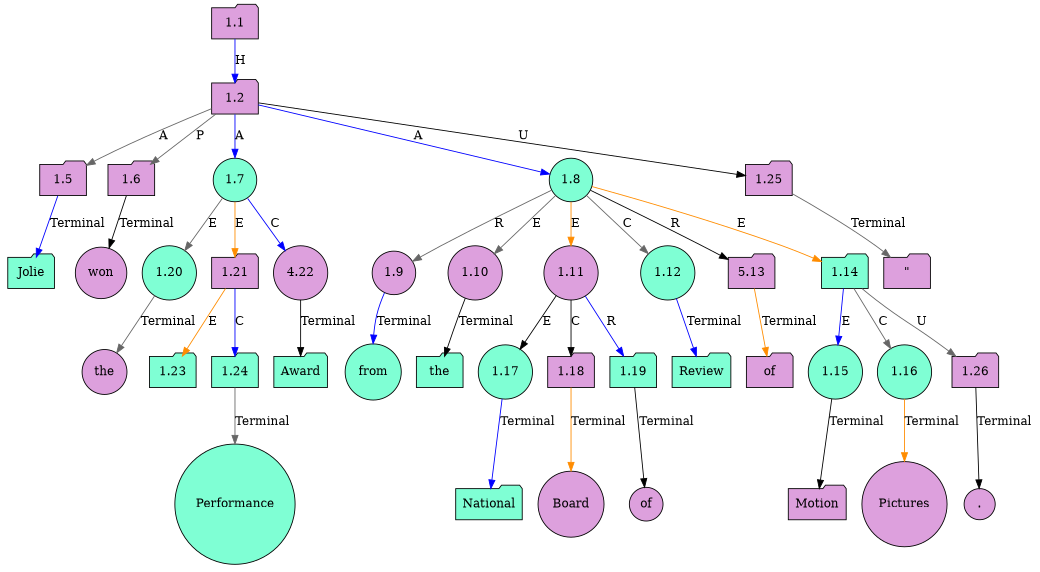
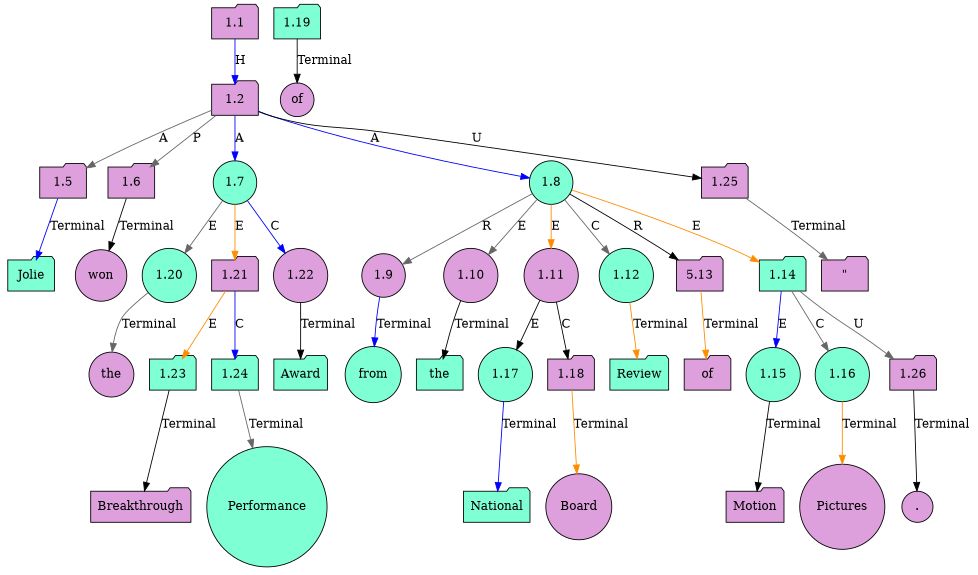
(301, 273) -> (301, 275)
(602, 322) -> none
(685, 323) -> (633, 326)
none -> (141, 507)
